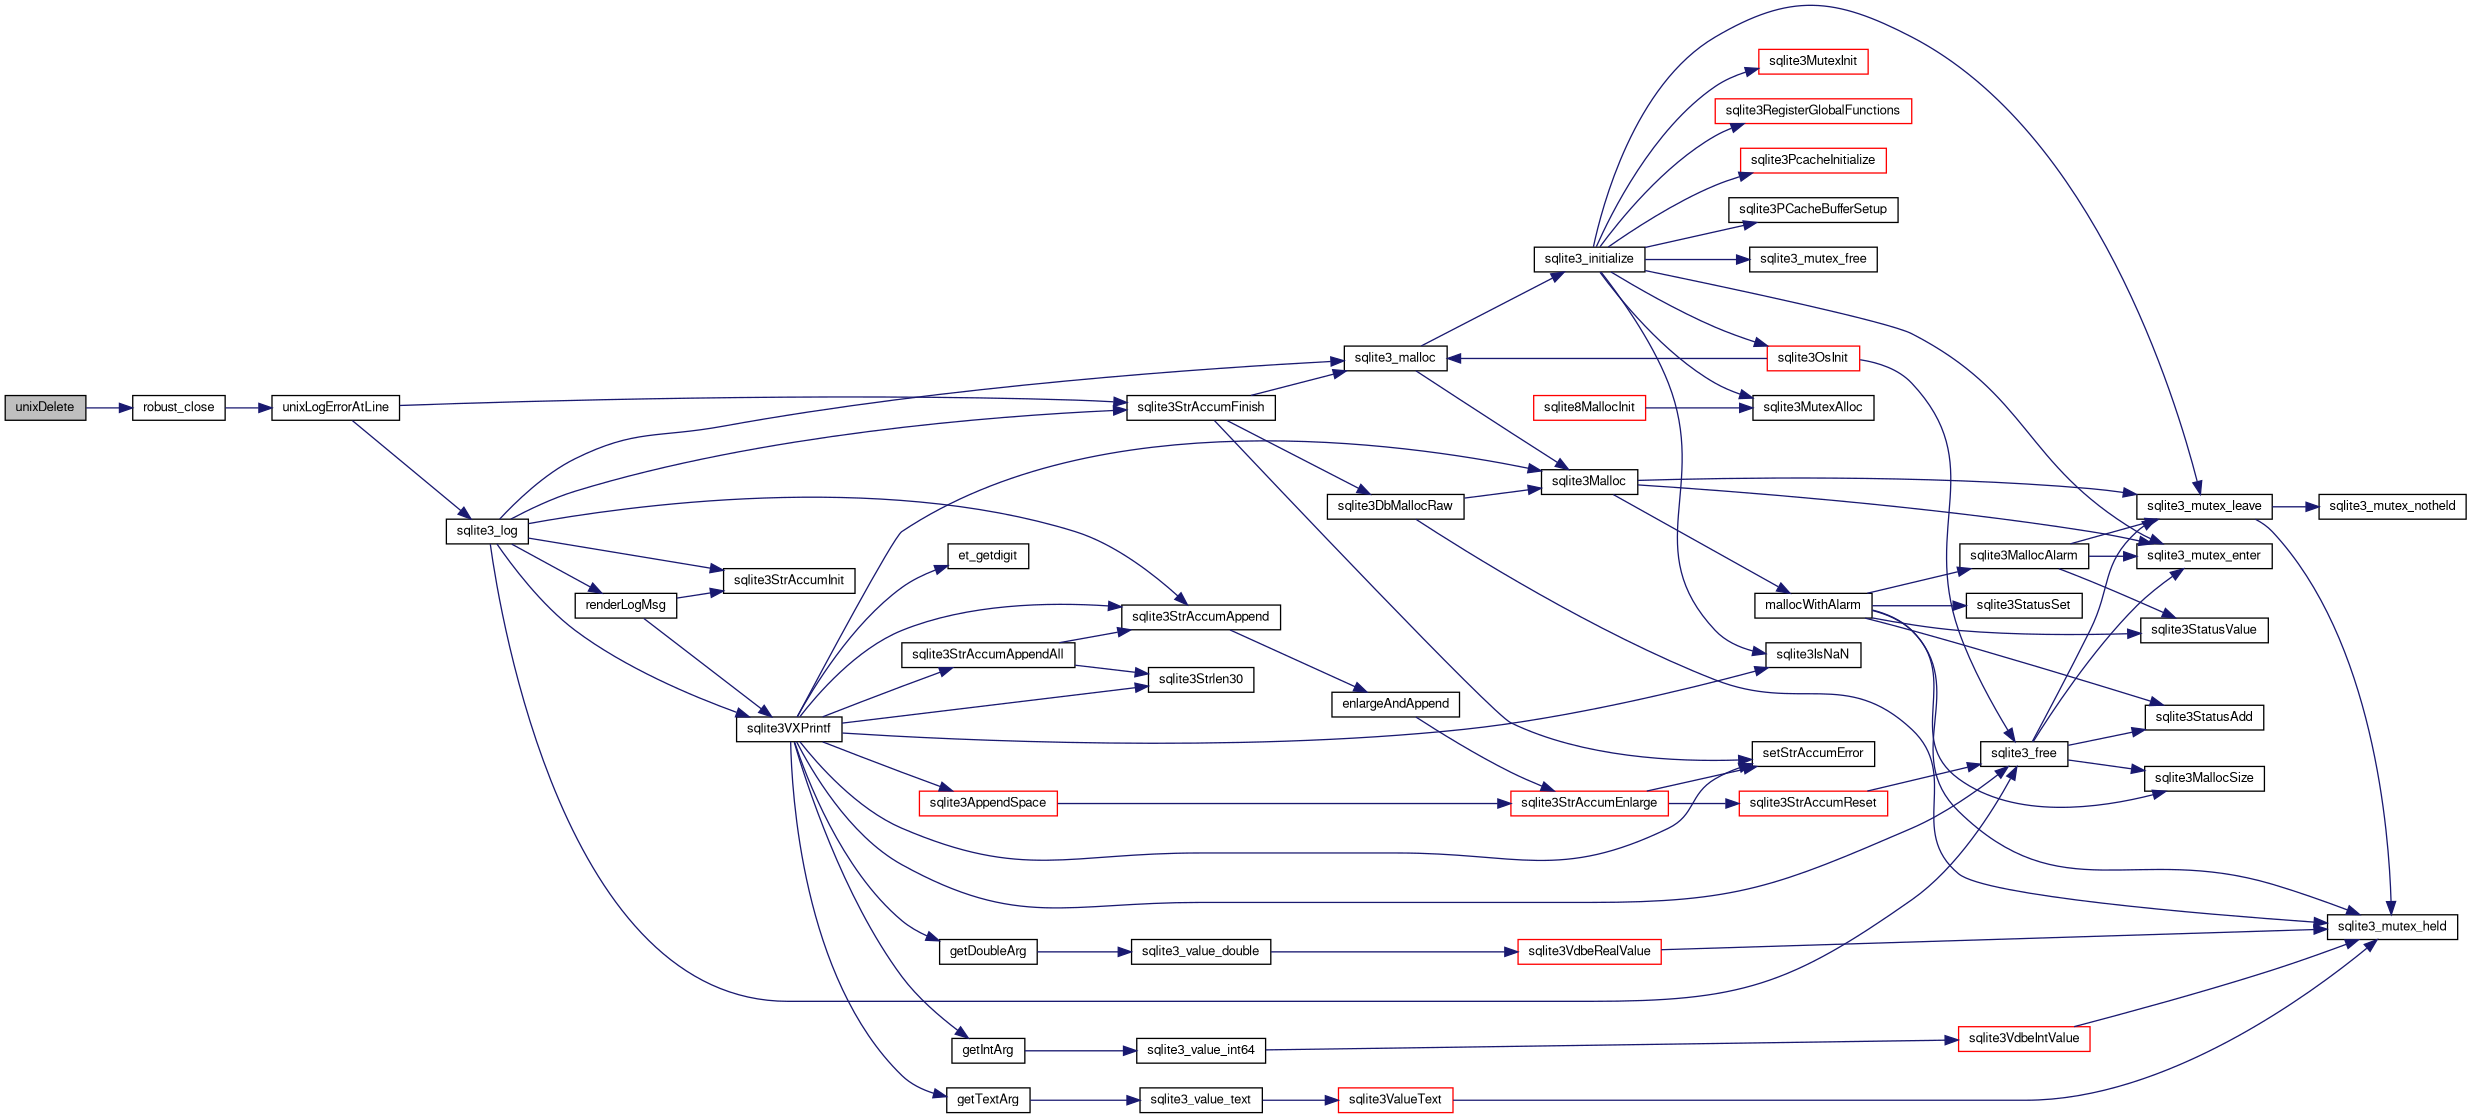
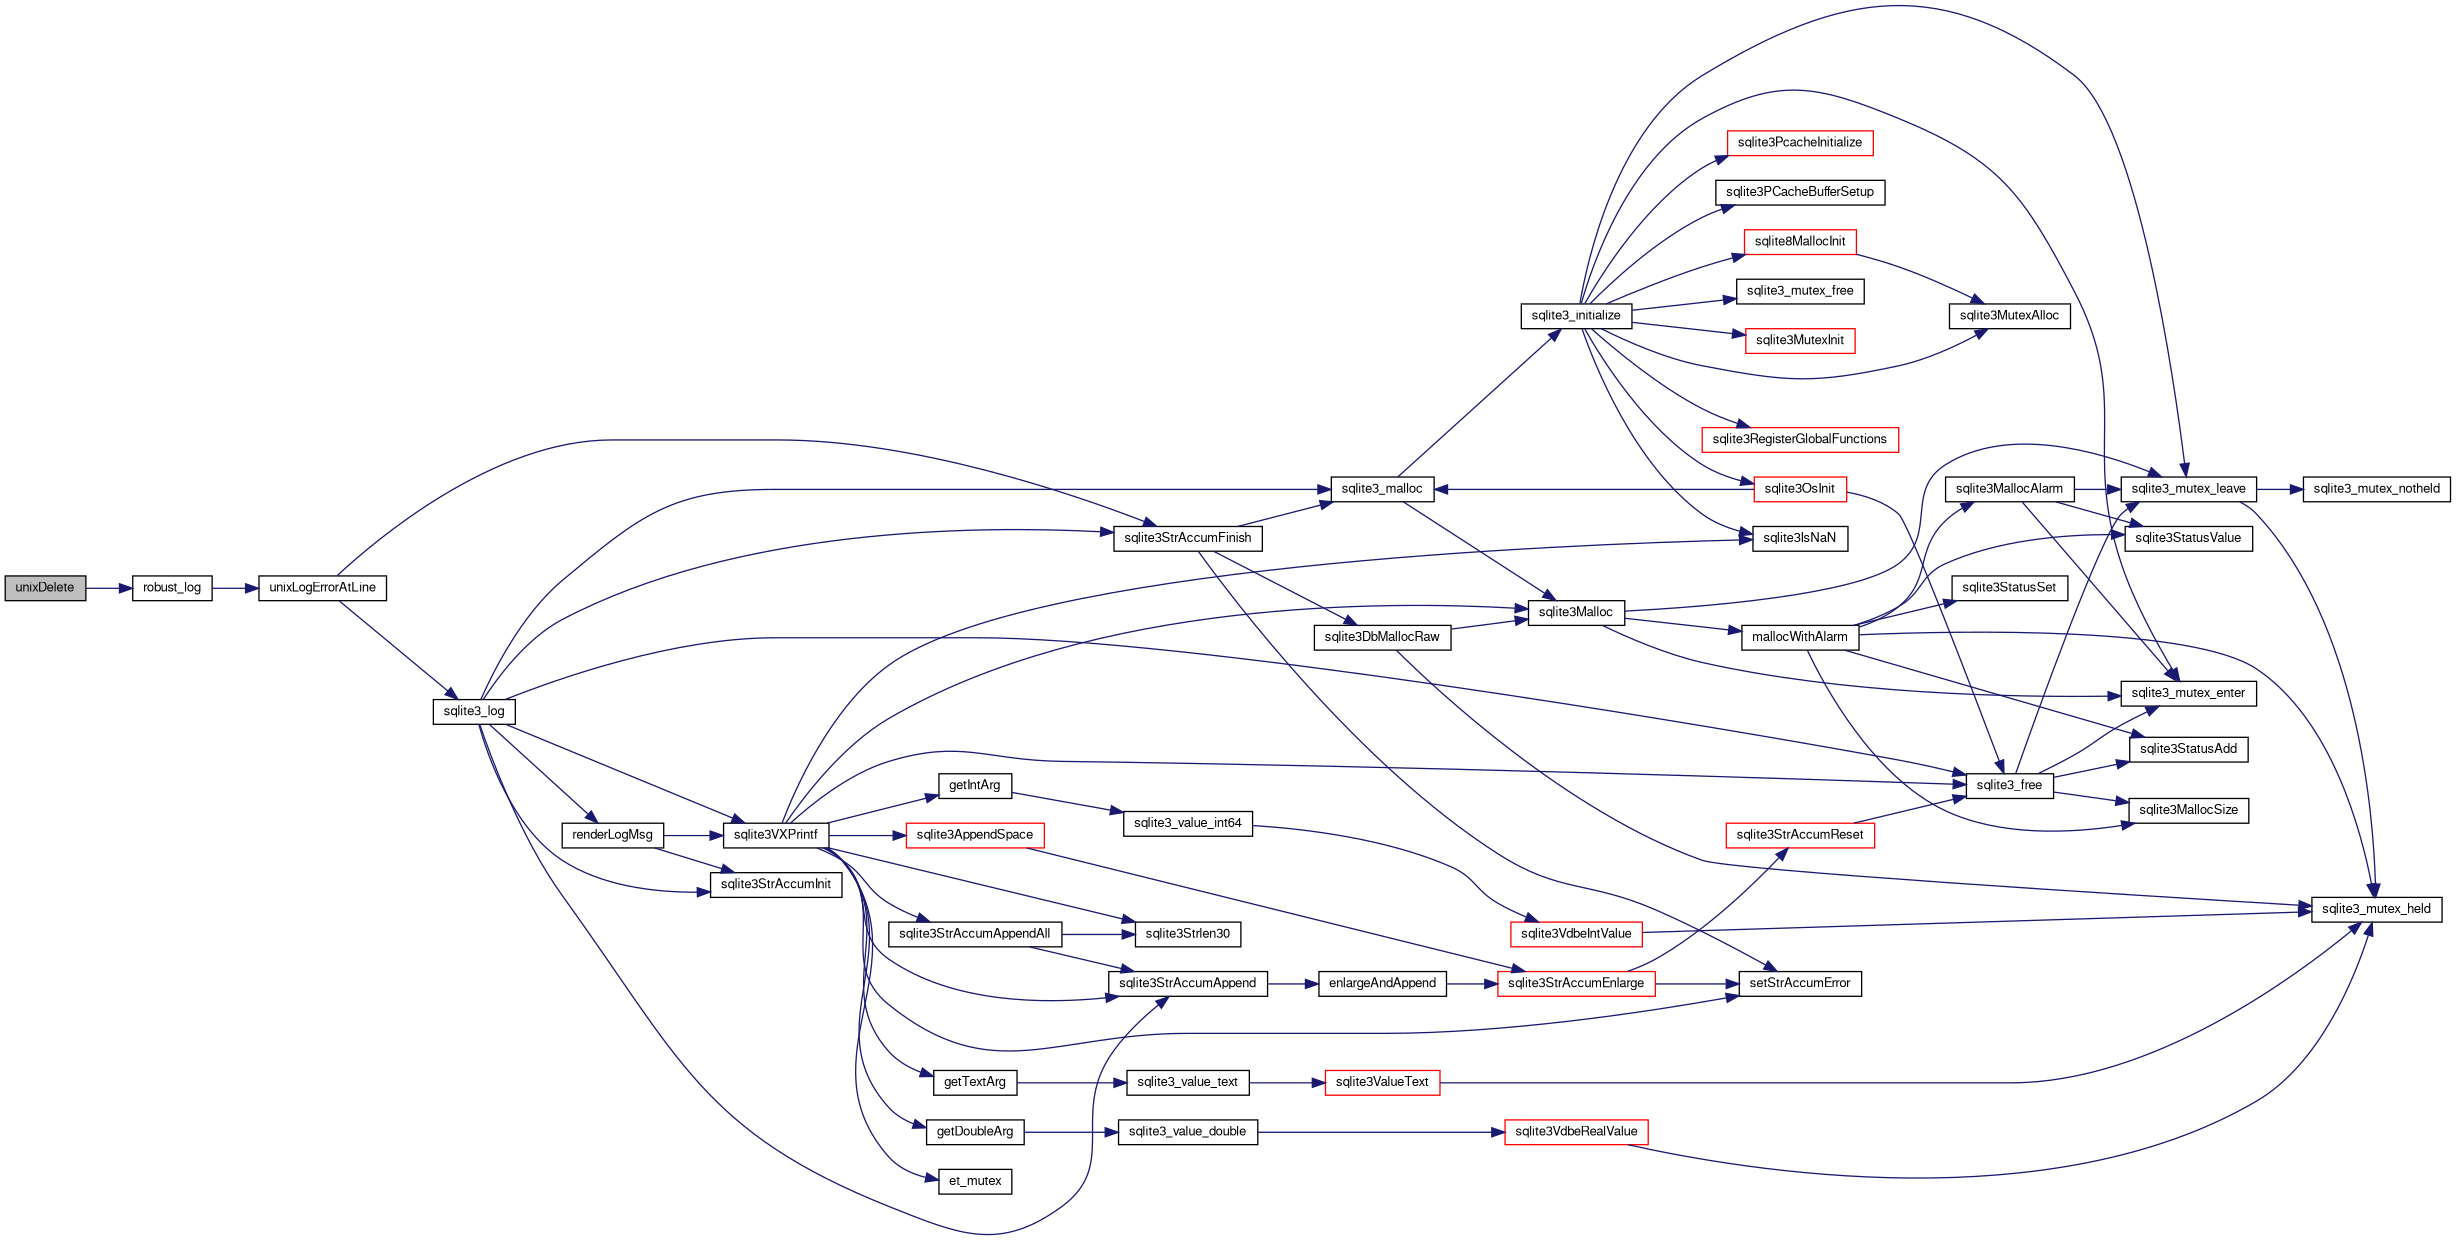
none -> (1669, 279)
(179, 408) -> (172, 588)
(988, 556) -> (975, 1182)
